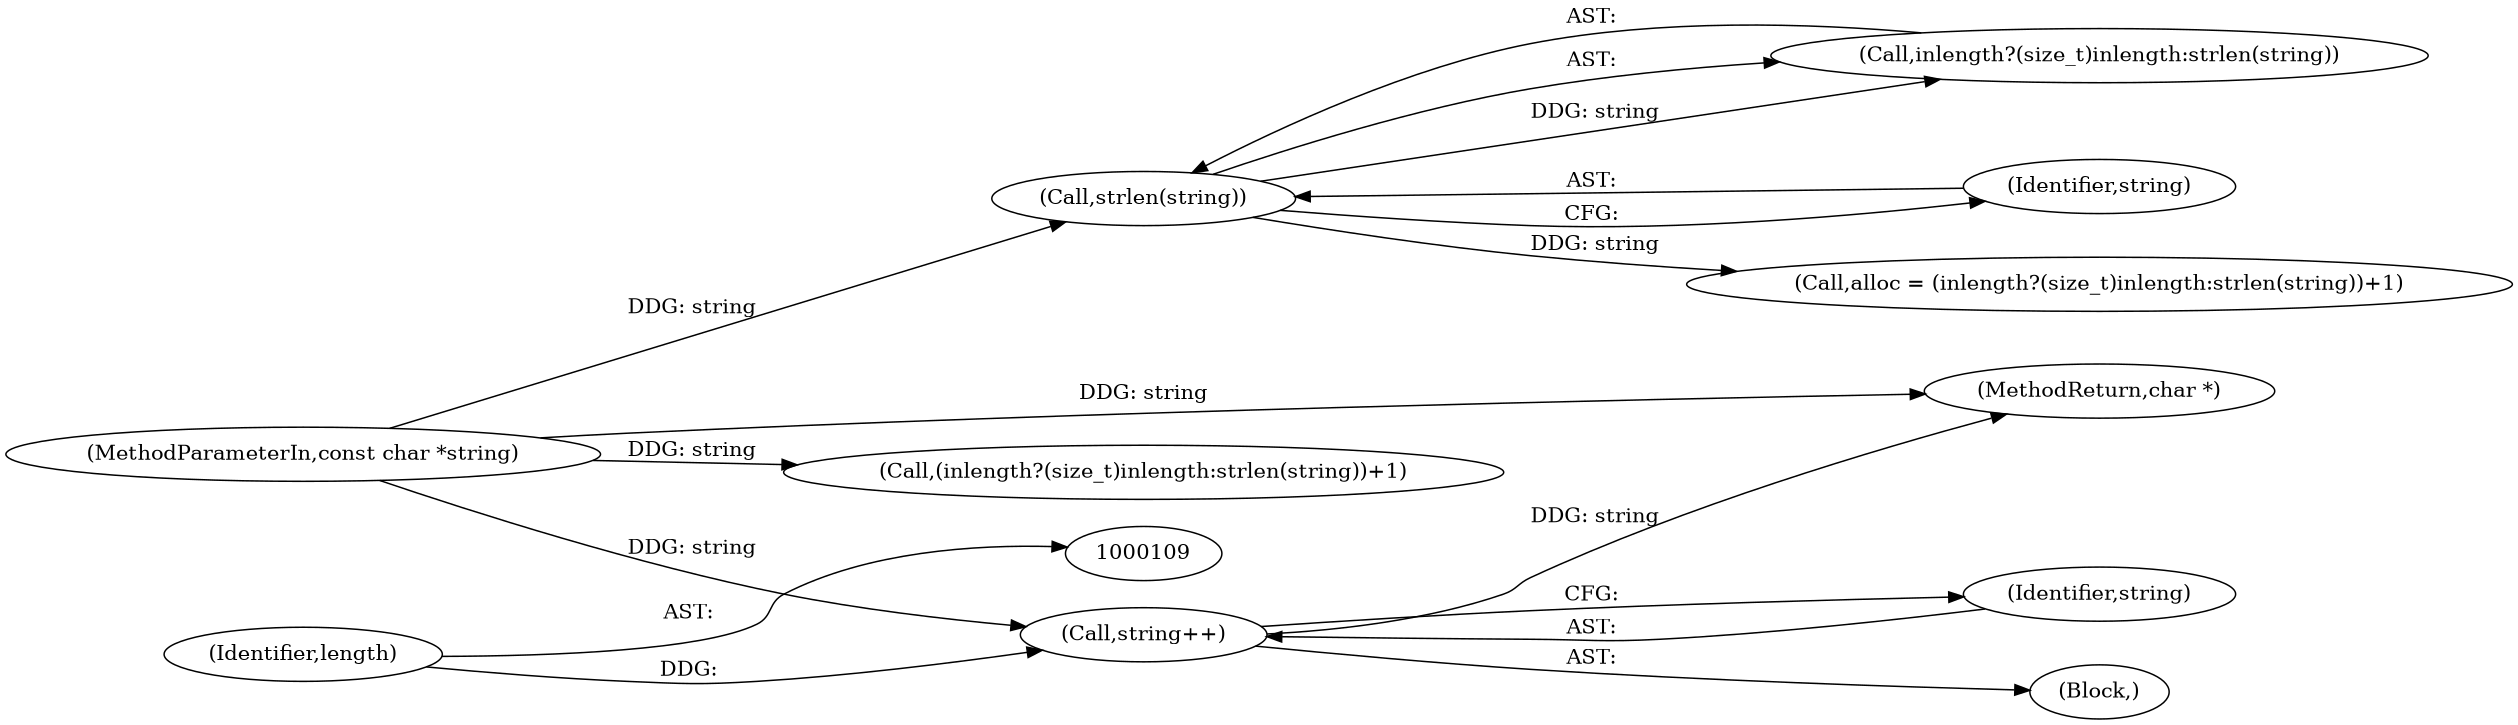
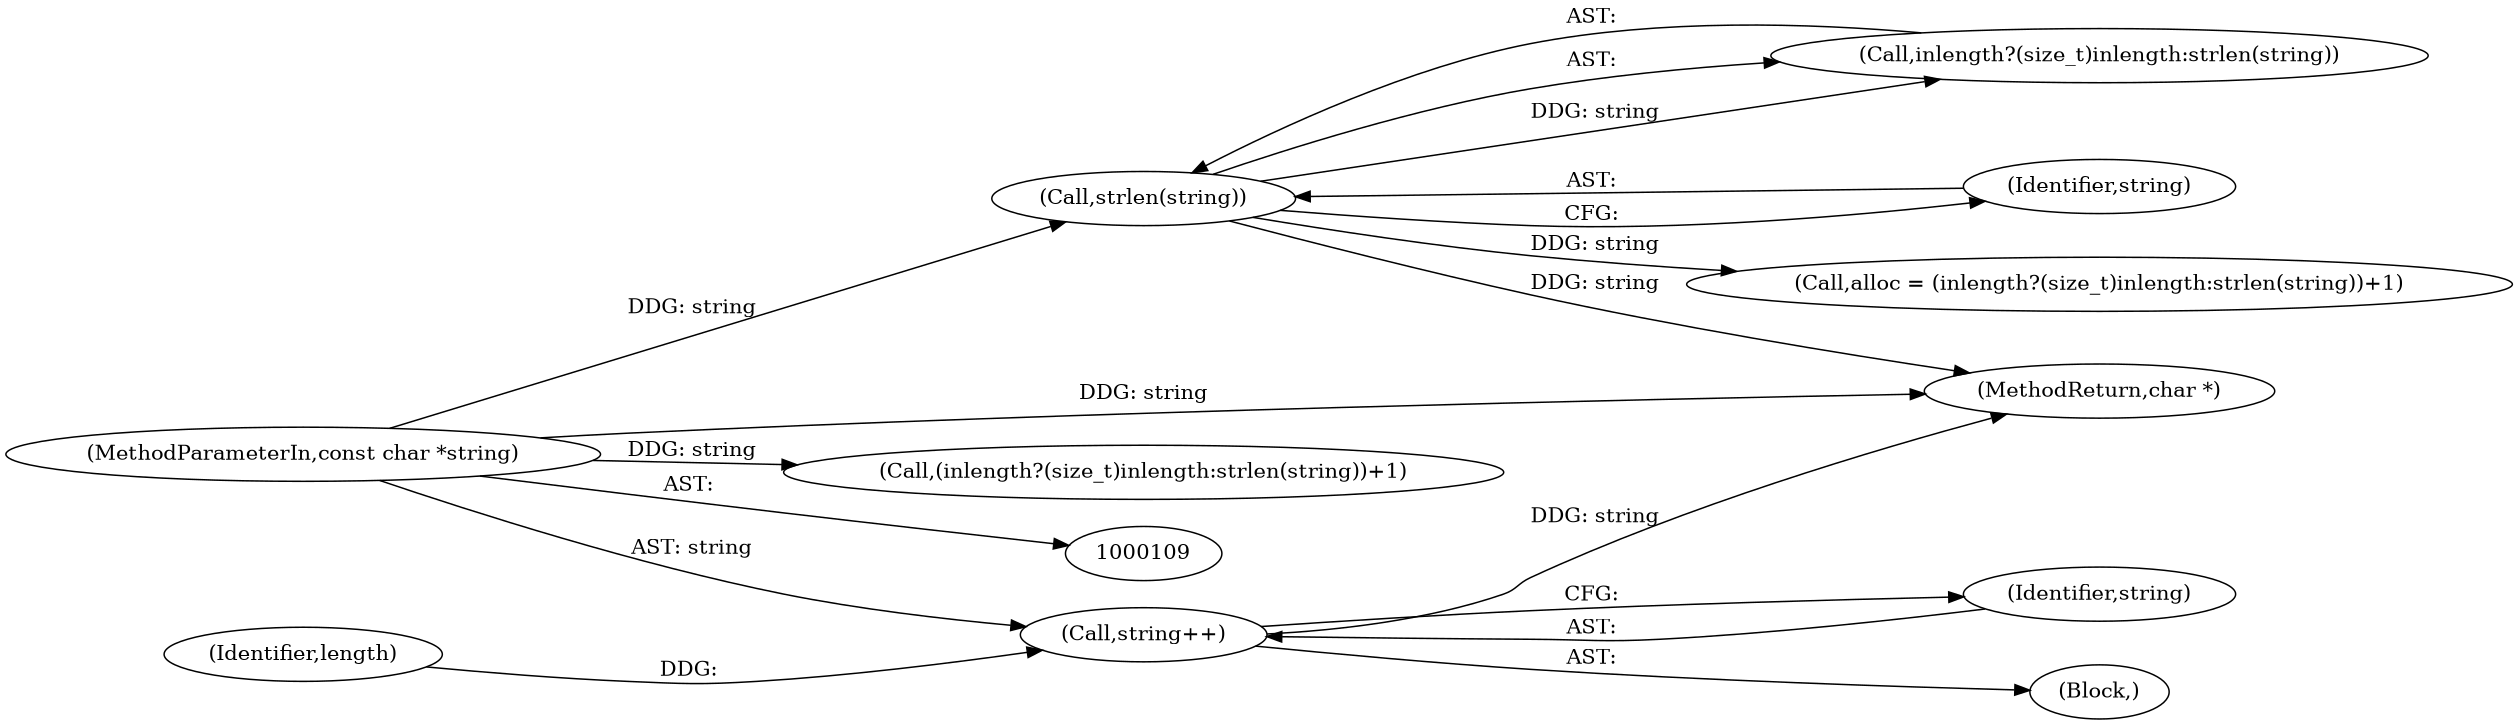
none -> (1589, 307)
(692, 548) -> (692, 548)
(756, 625) -> (767, 511)
